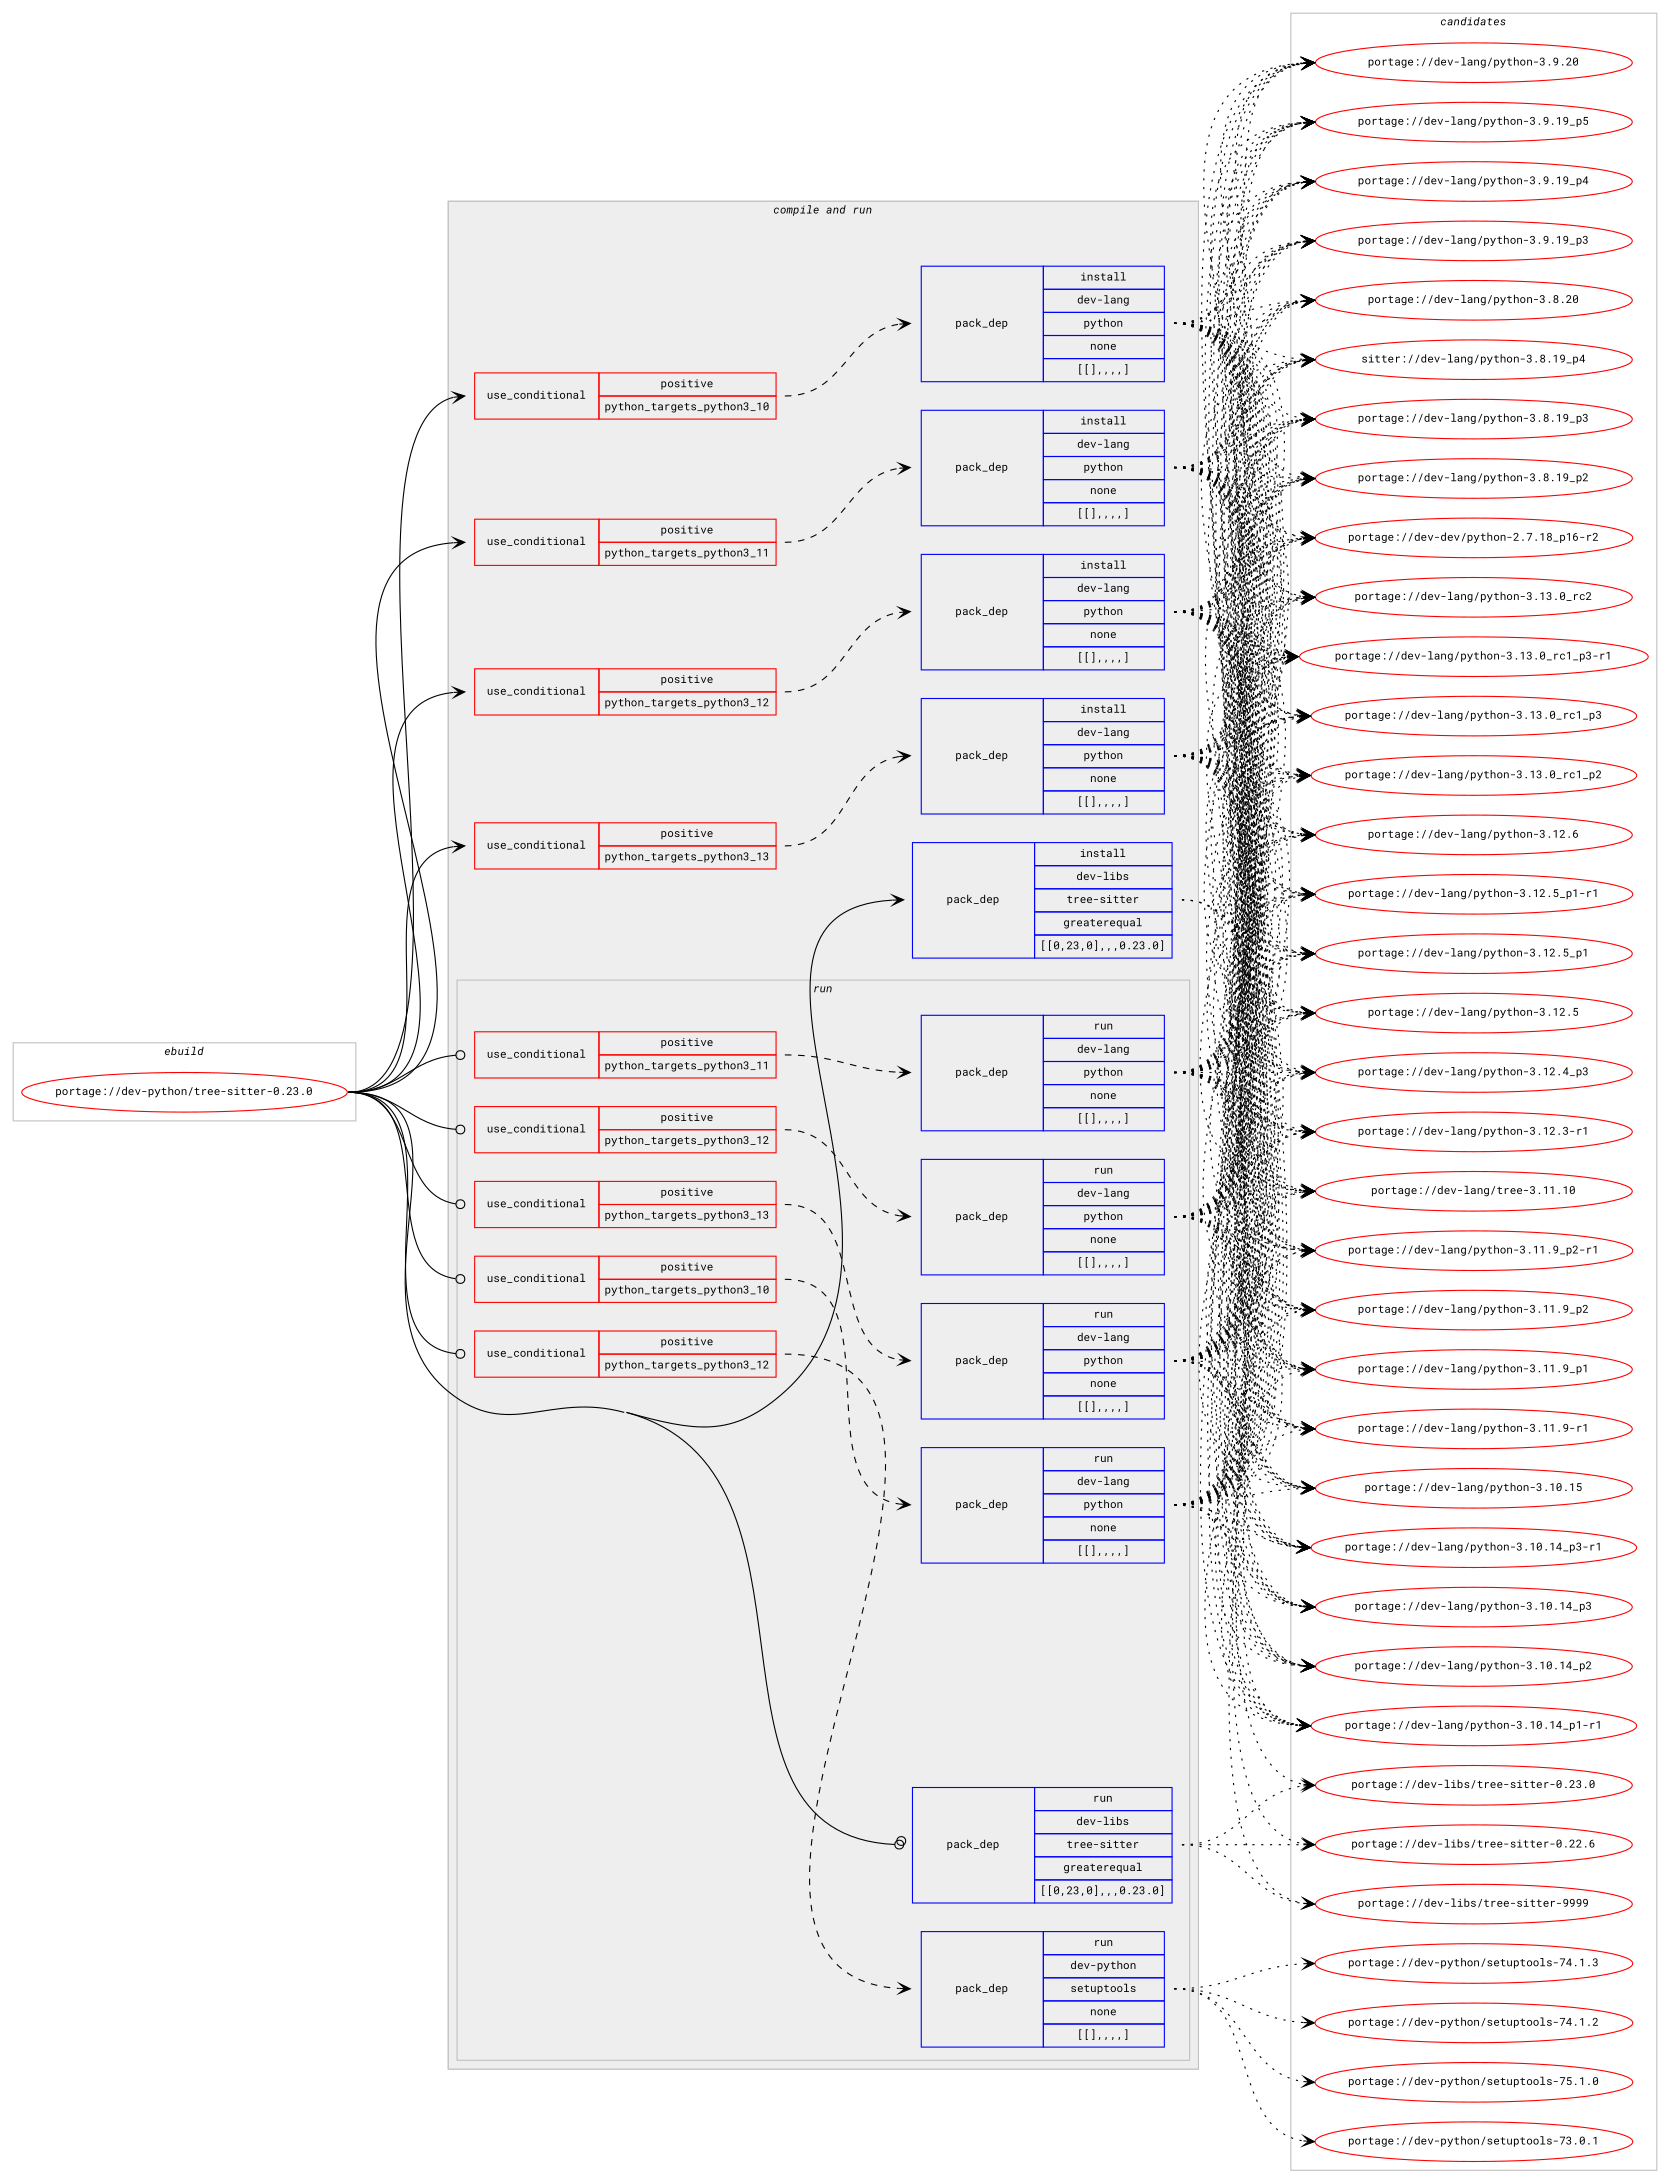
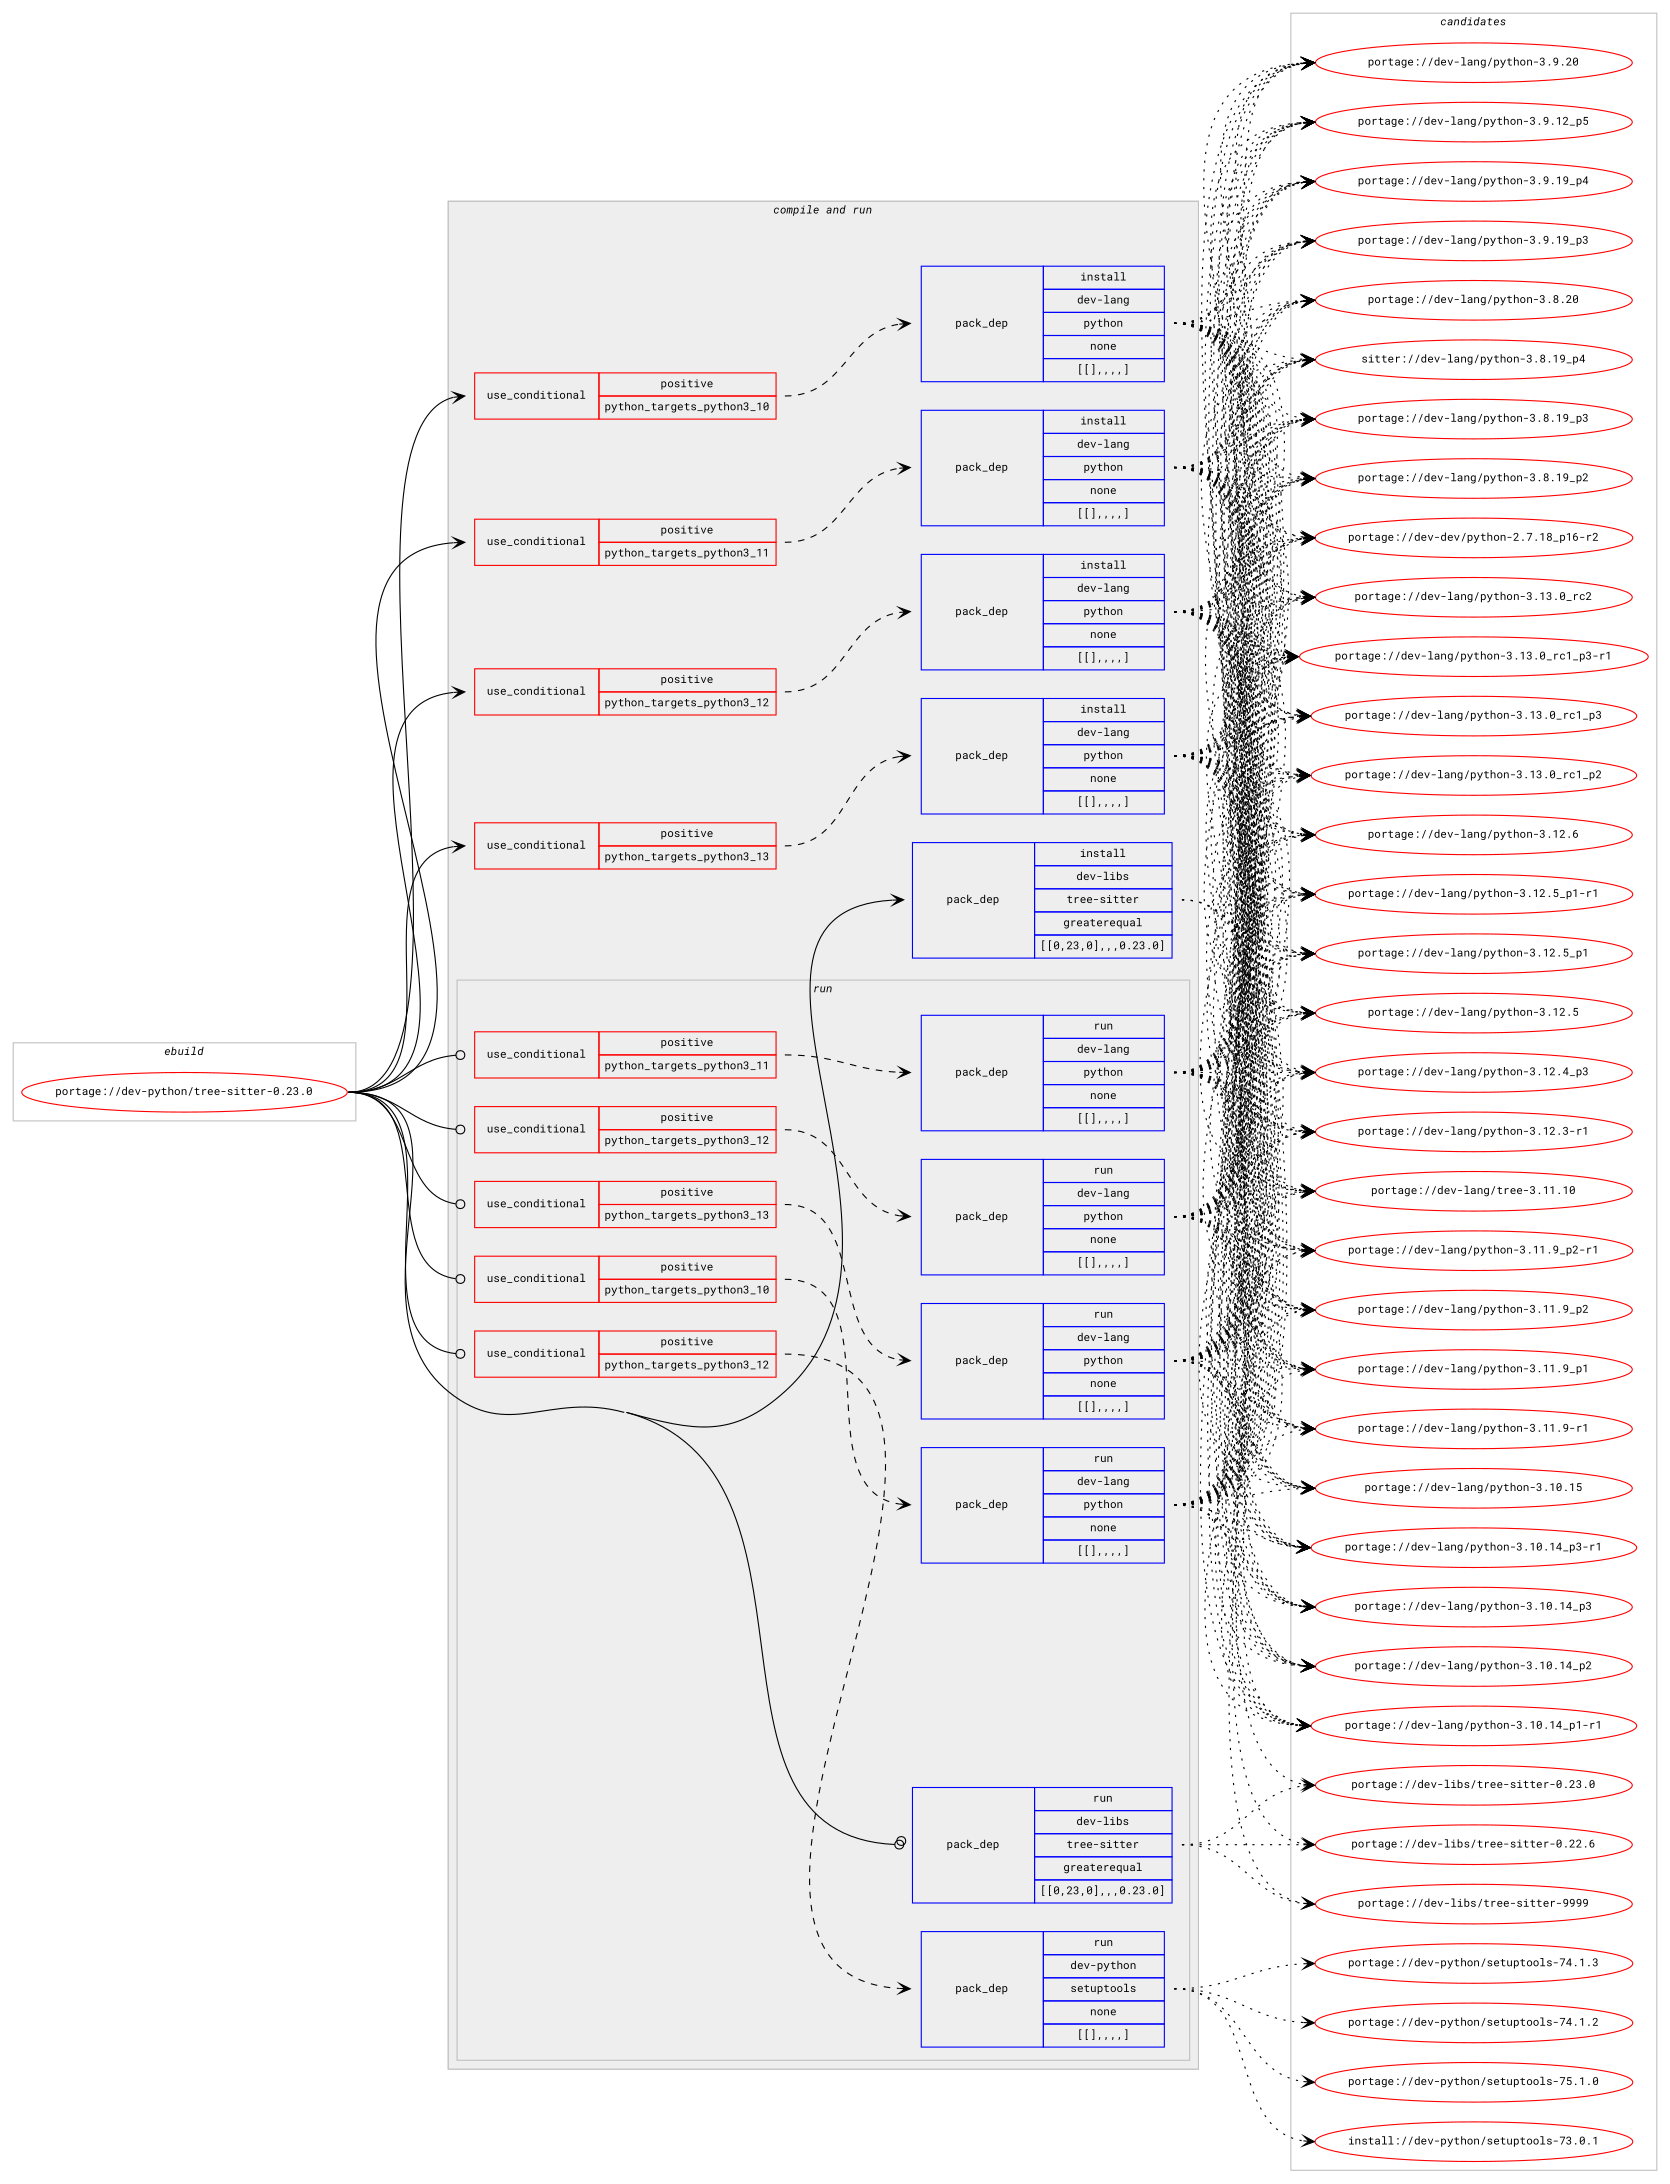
(1474, 122) -> (1474, 122)
(1474, 2142) -> (1474, 2142)
